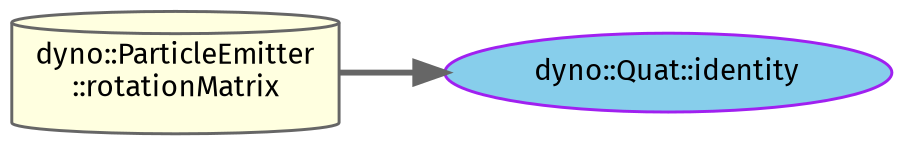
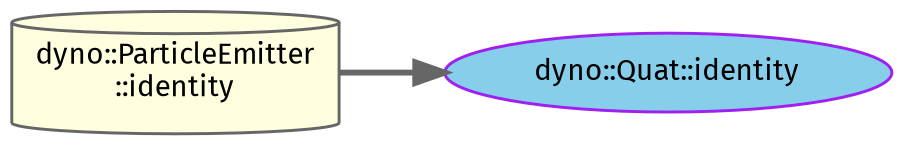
(175, 73) -> (175, 73)
